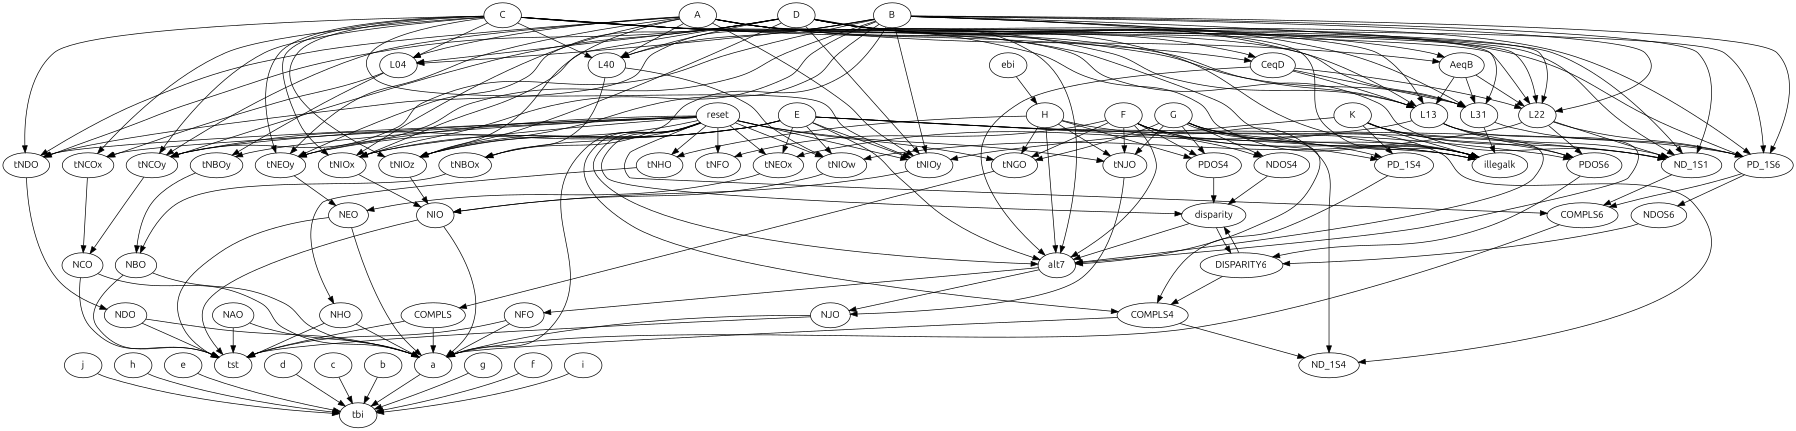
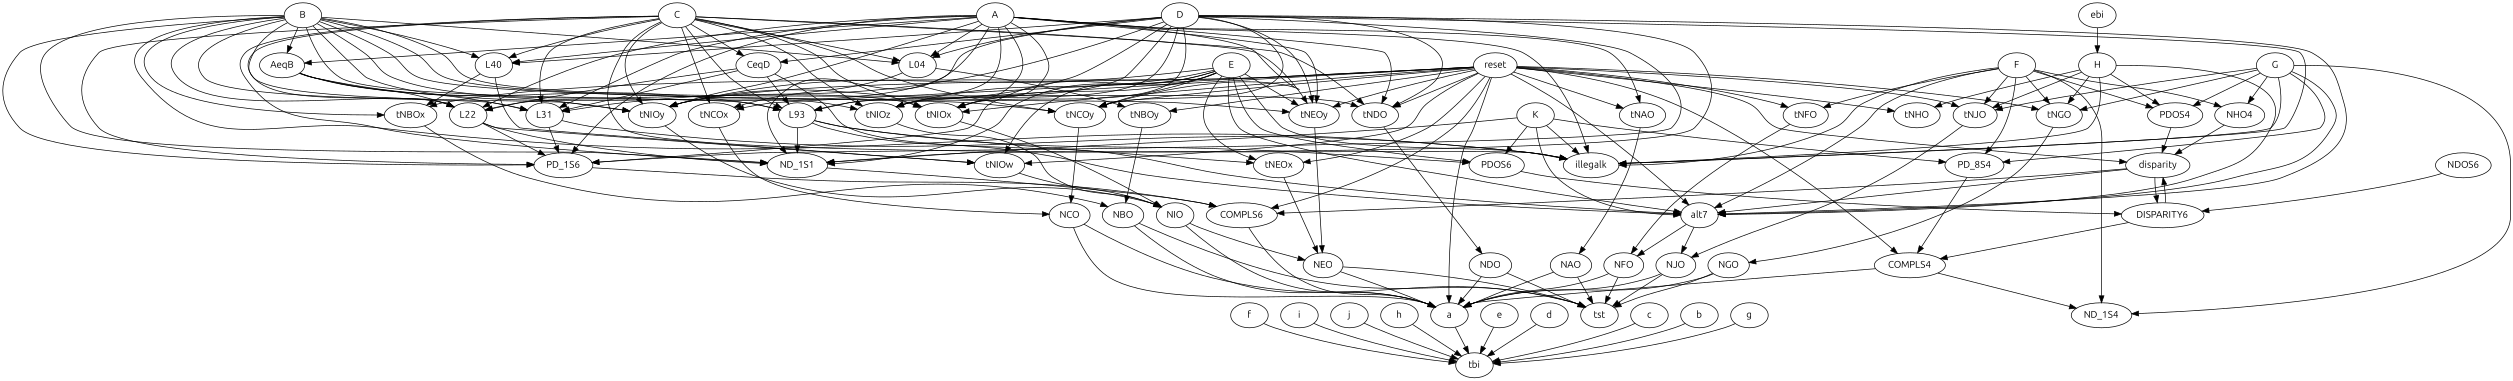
(1429, 115) -> (797, 115)
none -> (1642, 115)
(1145, 135) -> (460, 95)
(1563, 137) -> none
(1282, 165) -> (2240, 115)
(1404, 165) -> (1974, 165)
none -> (1706, 178)
(1714, 189) -> none
none -> (1664, 197)
(283, 259) -> (1243, 243)
(341, 315) -> none
(433, 315) -> (1729, 265)
